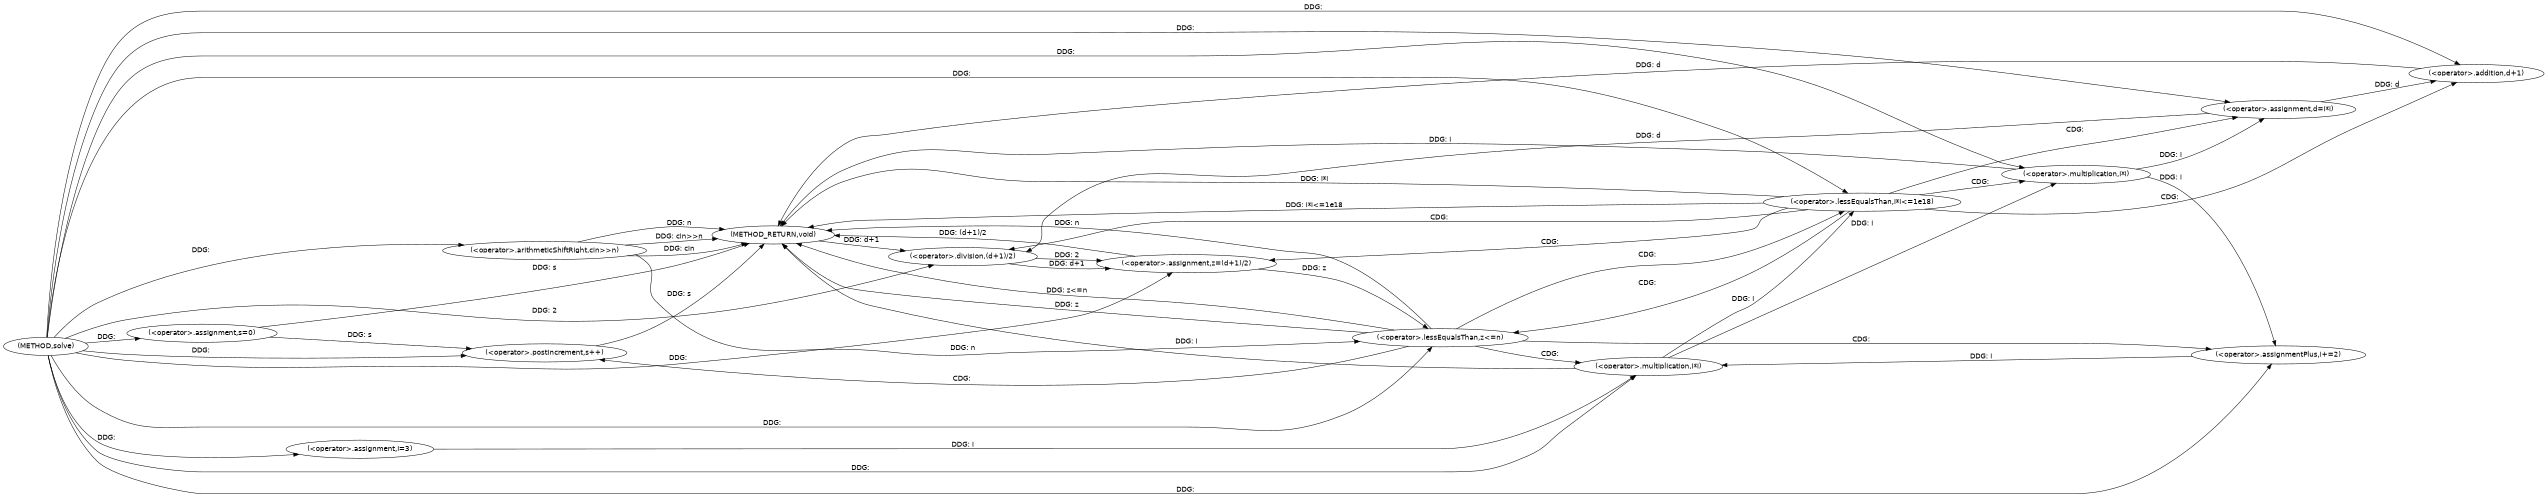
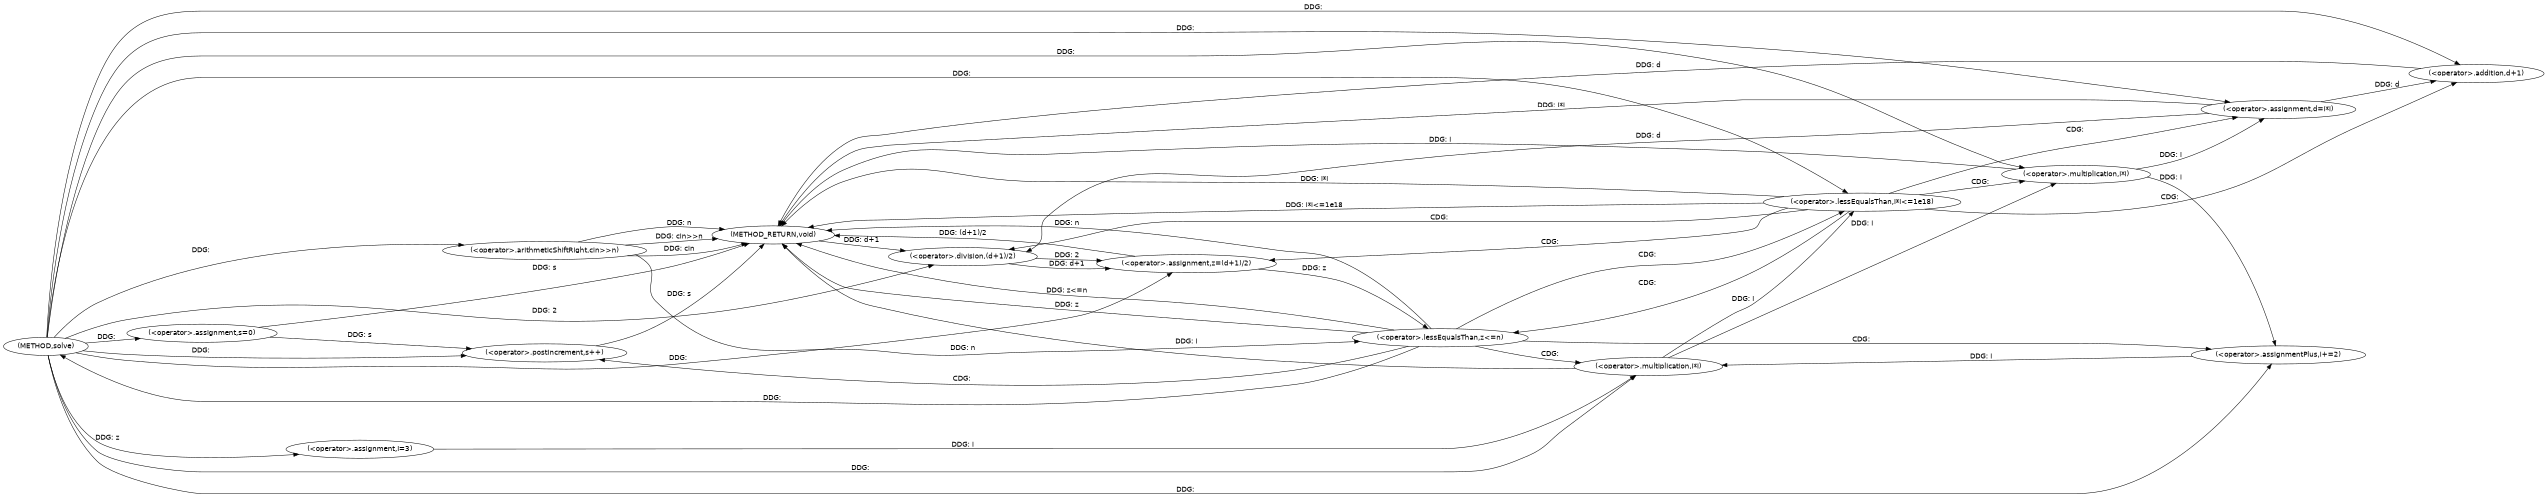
none -> (1482, 113)
(738, 427) -> (741, 402)
(108, 438) -> (108, 438)
